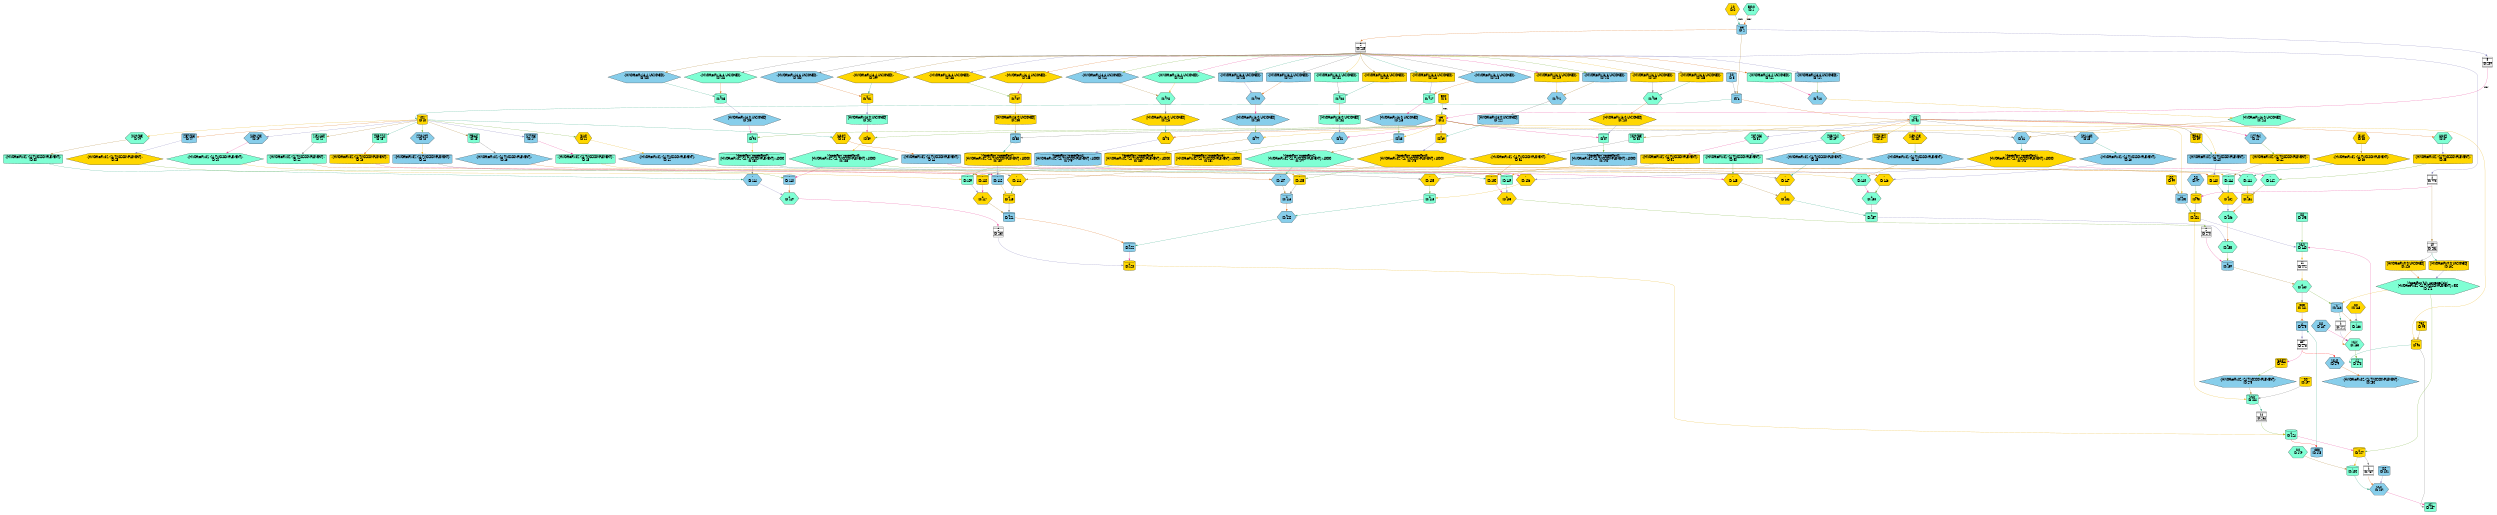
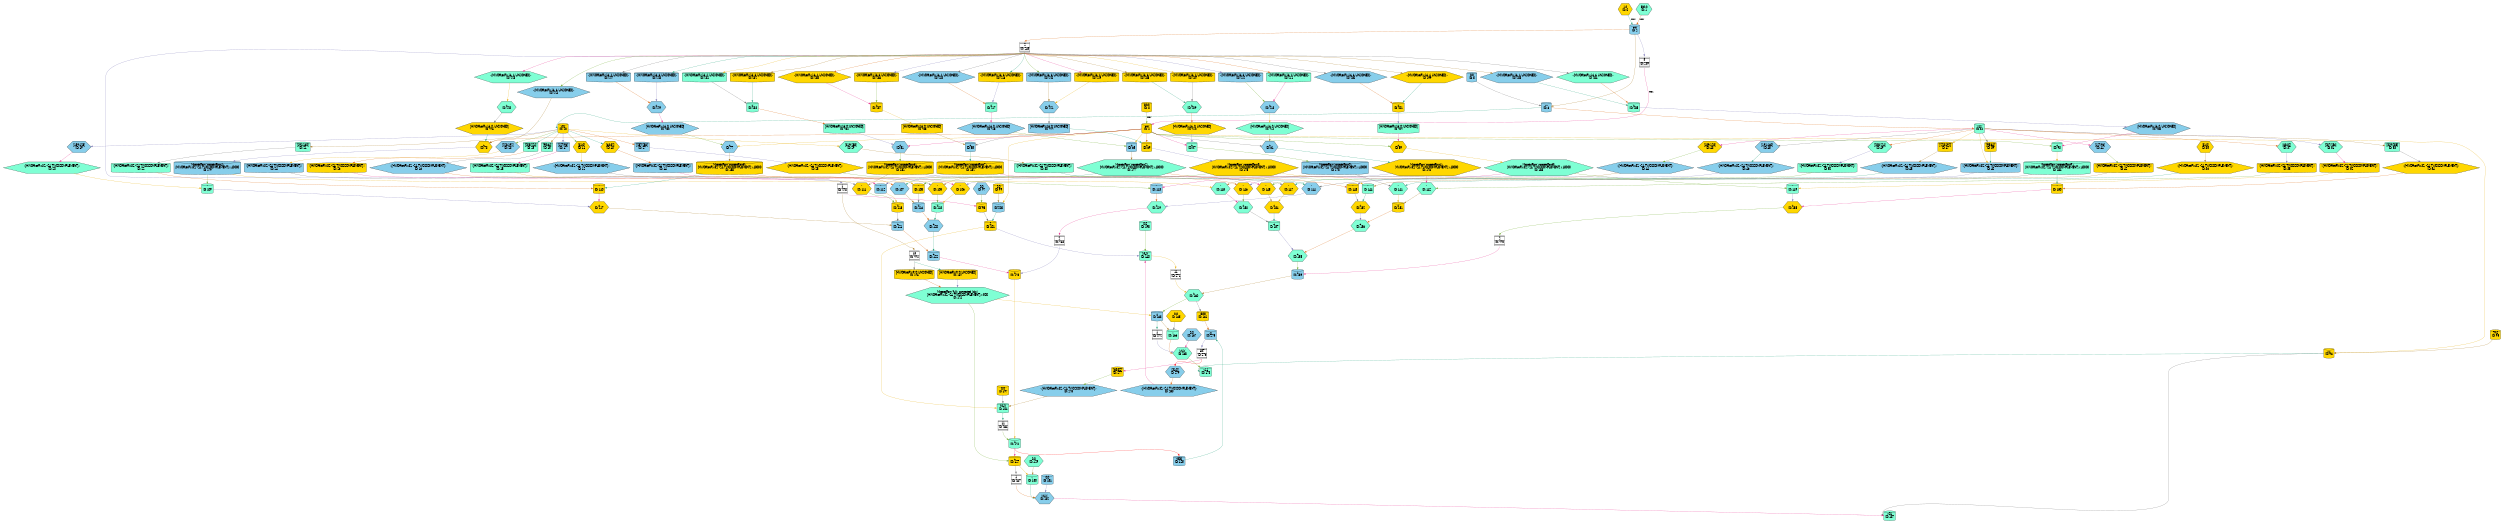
(950, 77) -> (877, 77)
(1138, 89) -> (529, 131)
(2432, 249) -> (914, 258)
